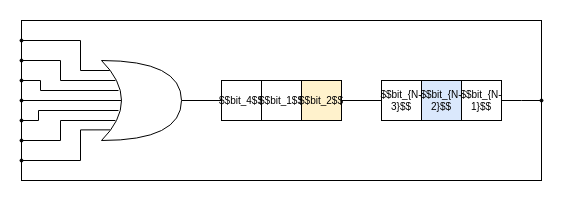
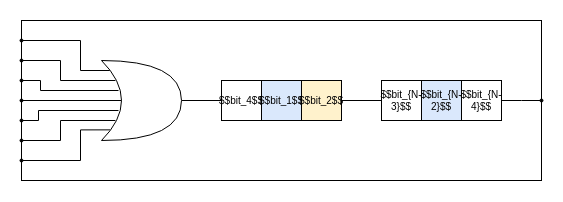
(282, 101) -> (282, 101)
(482, 101) -> (482, 101)
